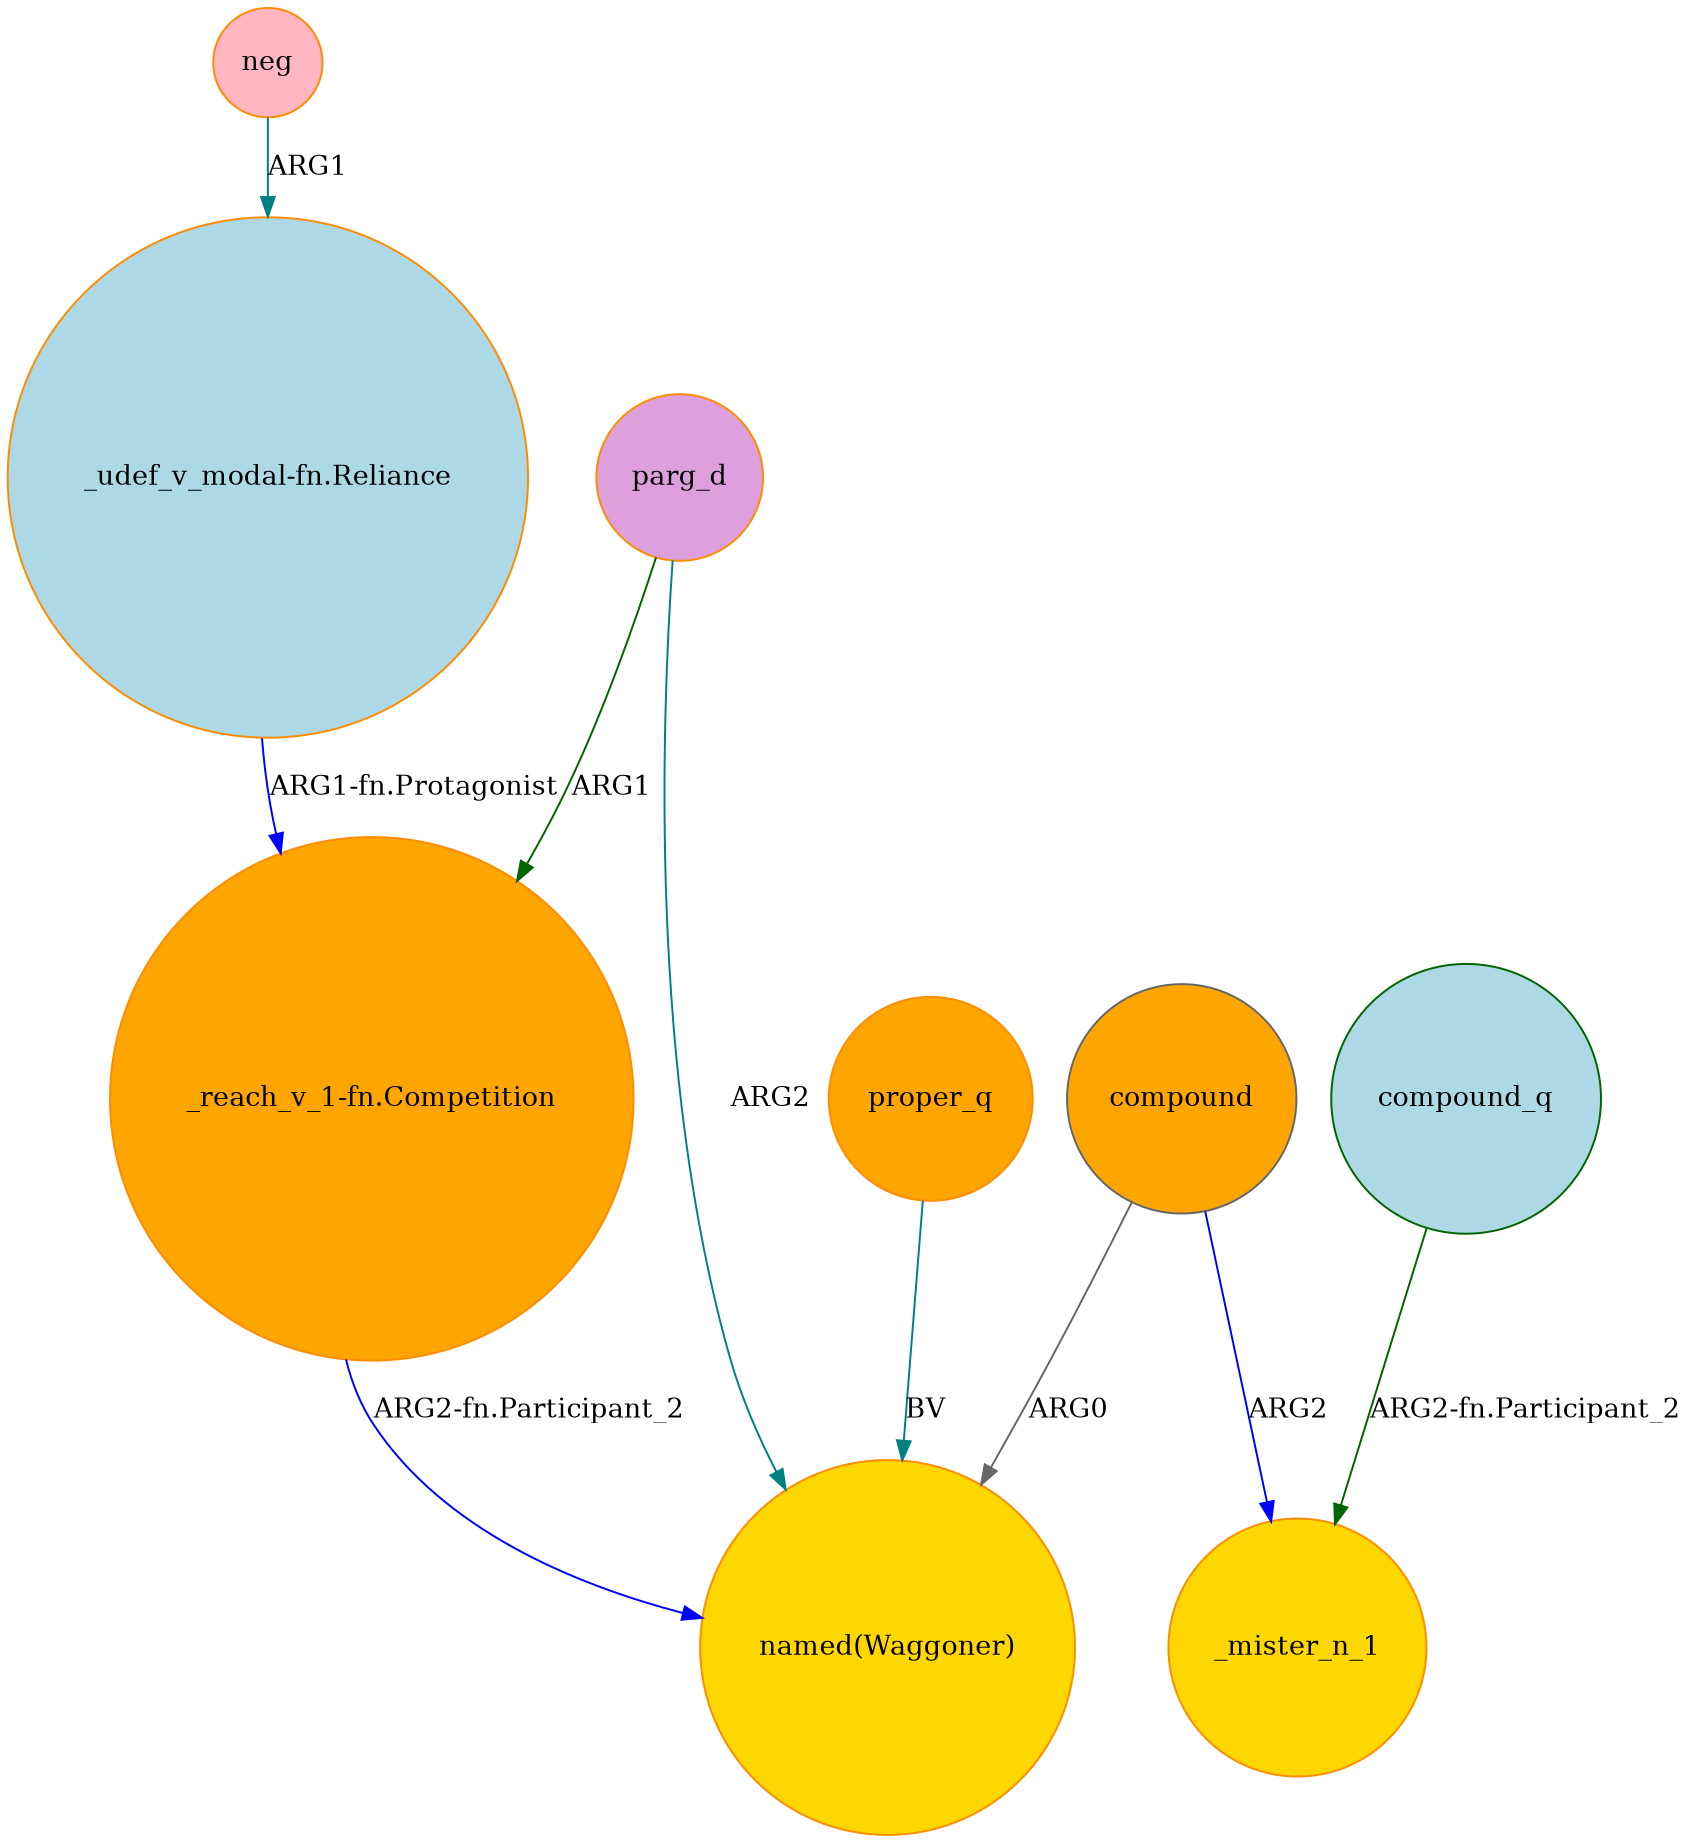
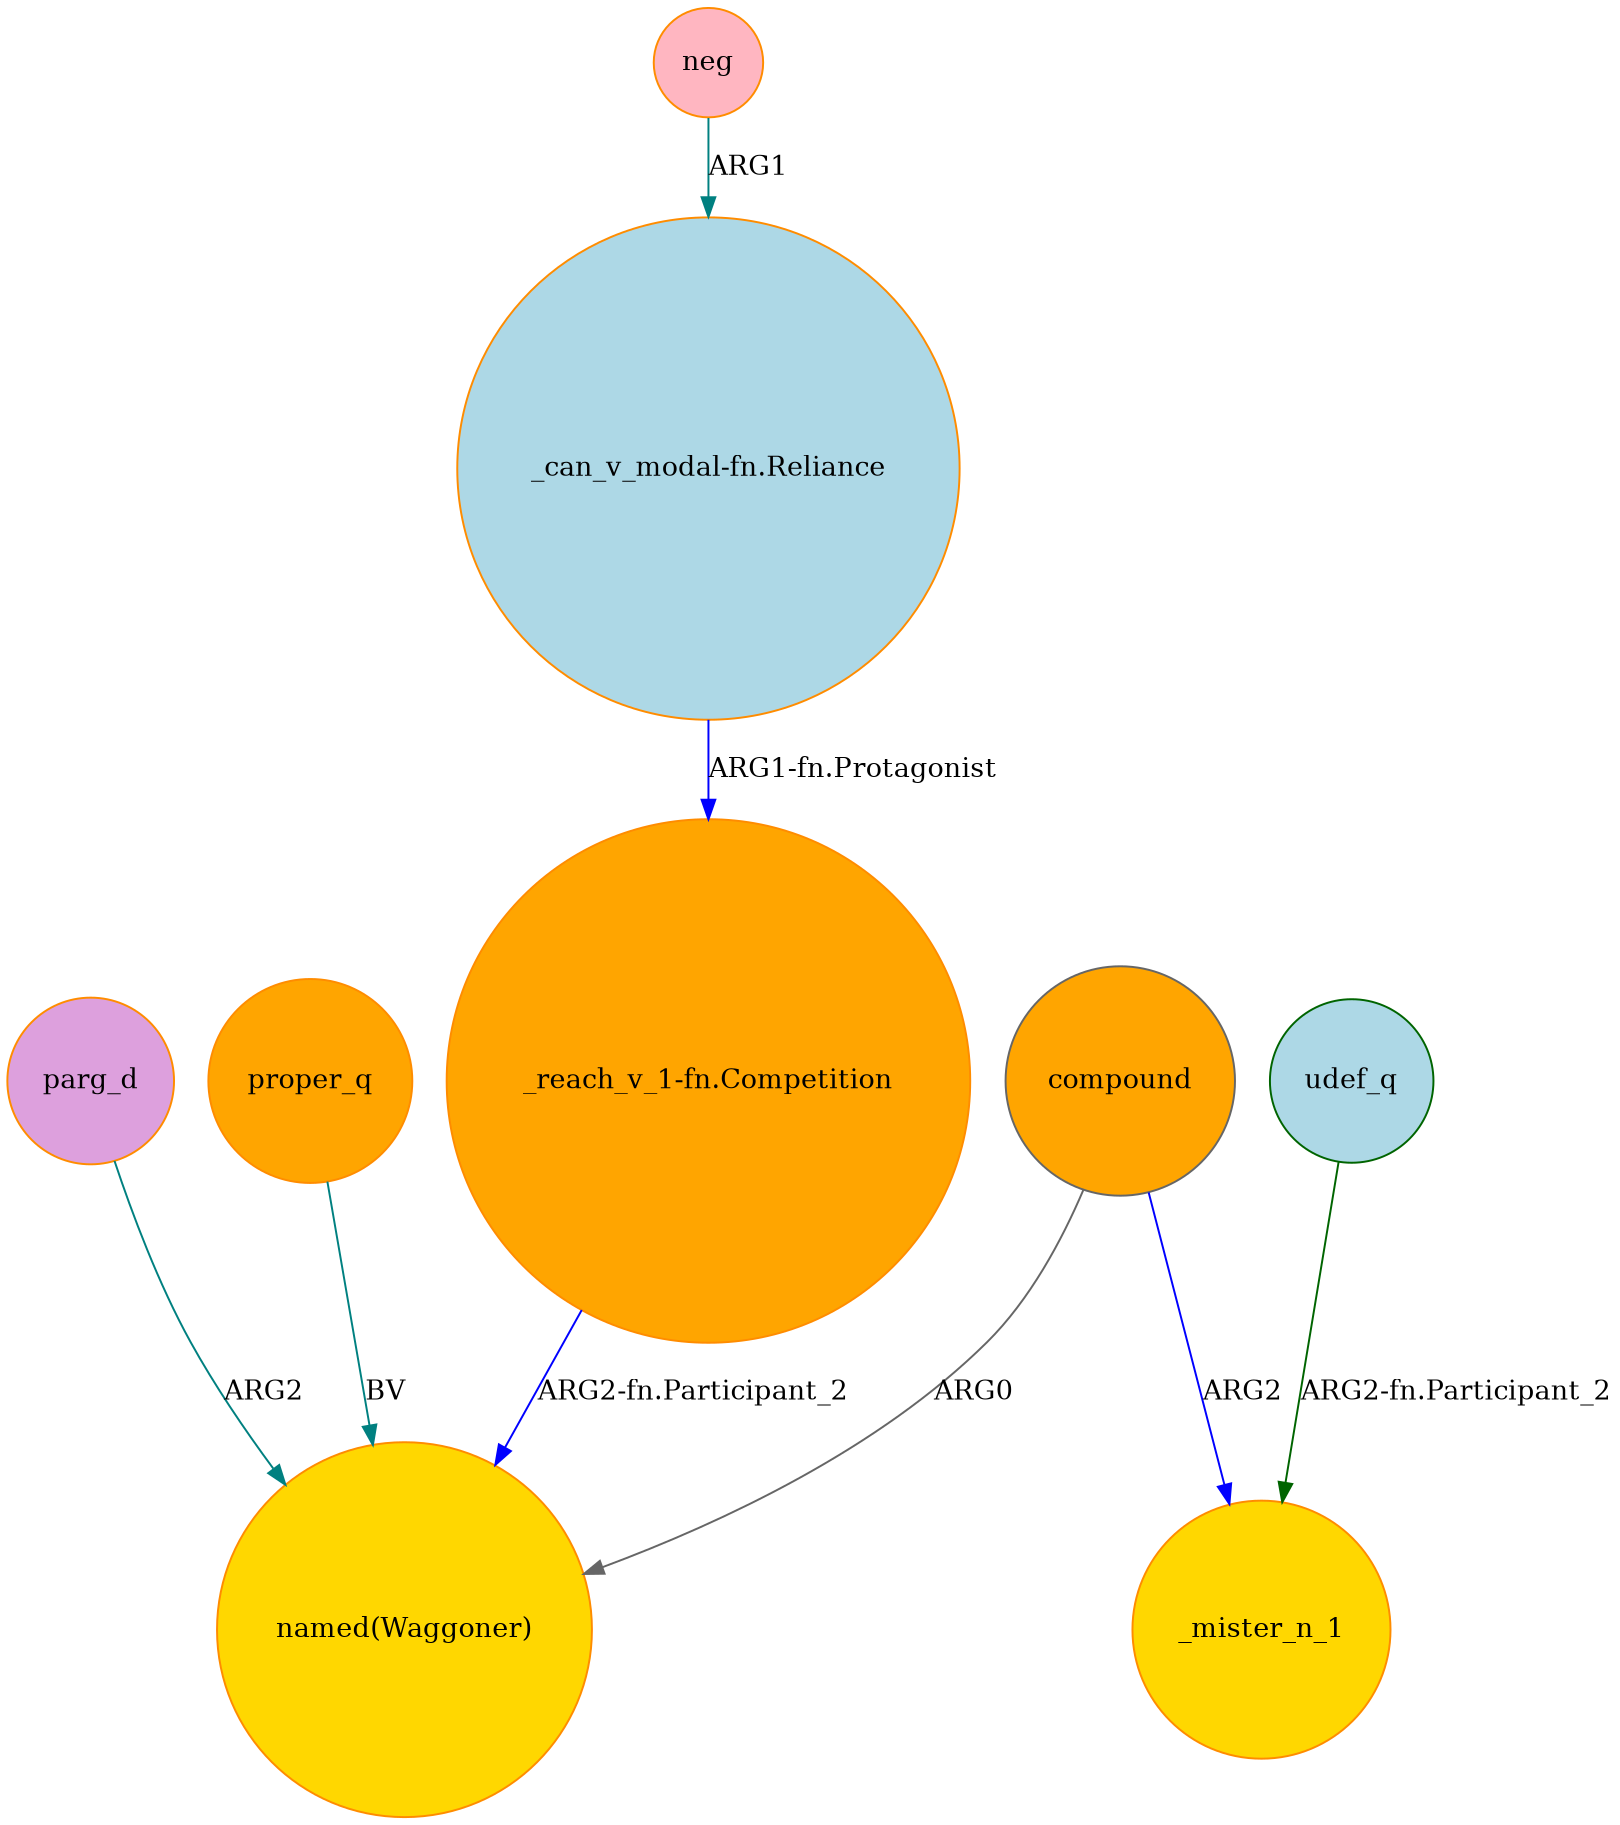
(268, 477) -> (708, 469)
(600, 714) -> none
(1466, 1099) -> (1352, 1081)
